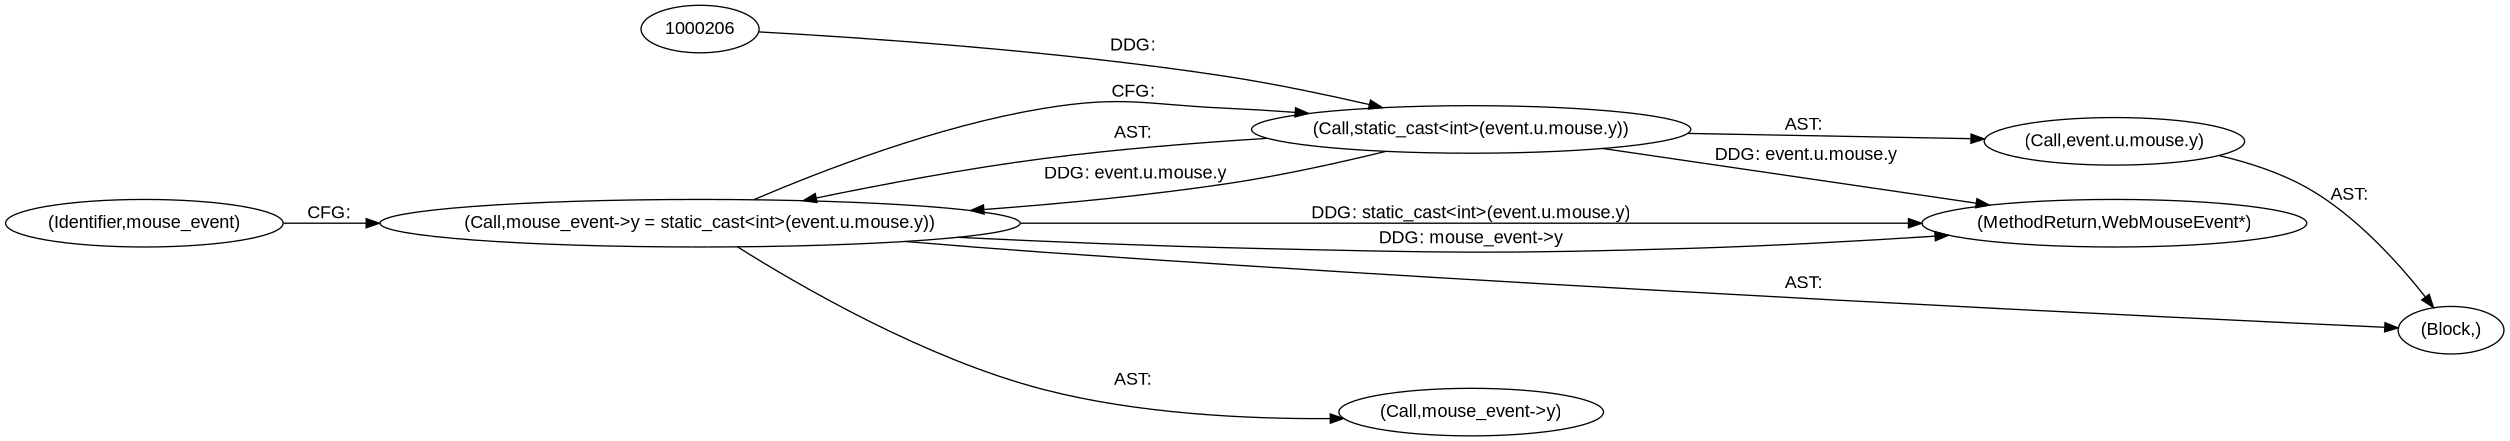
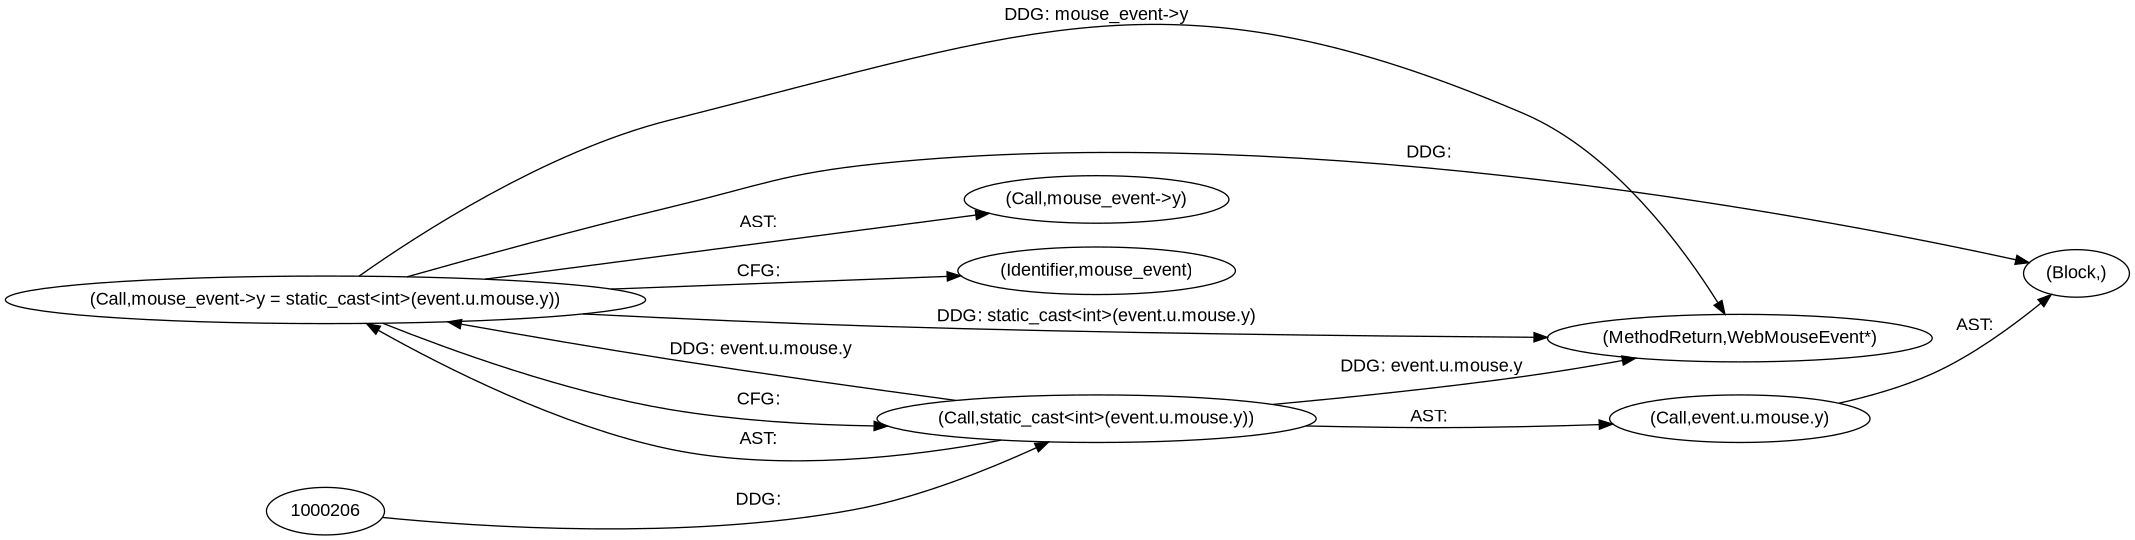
(325, 223) -> (779, 283)
(1807, 283) -> (1432, 153)
